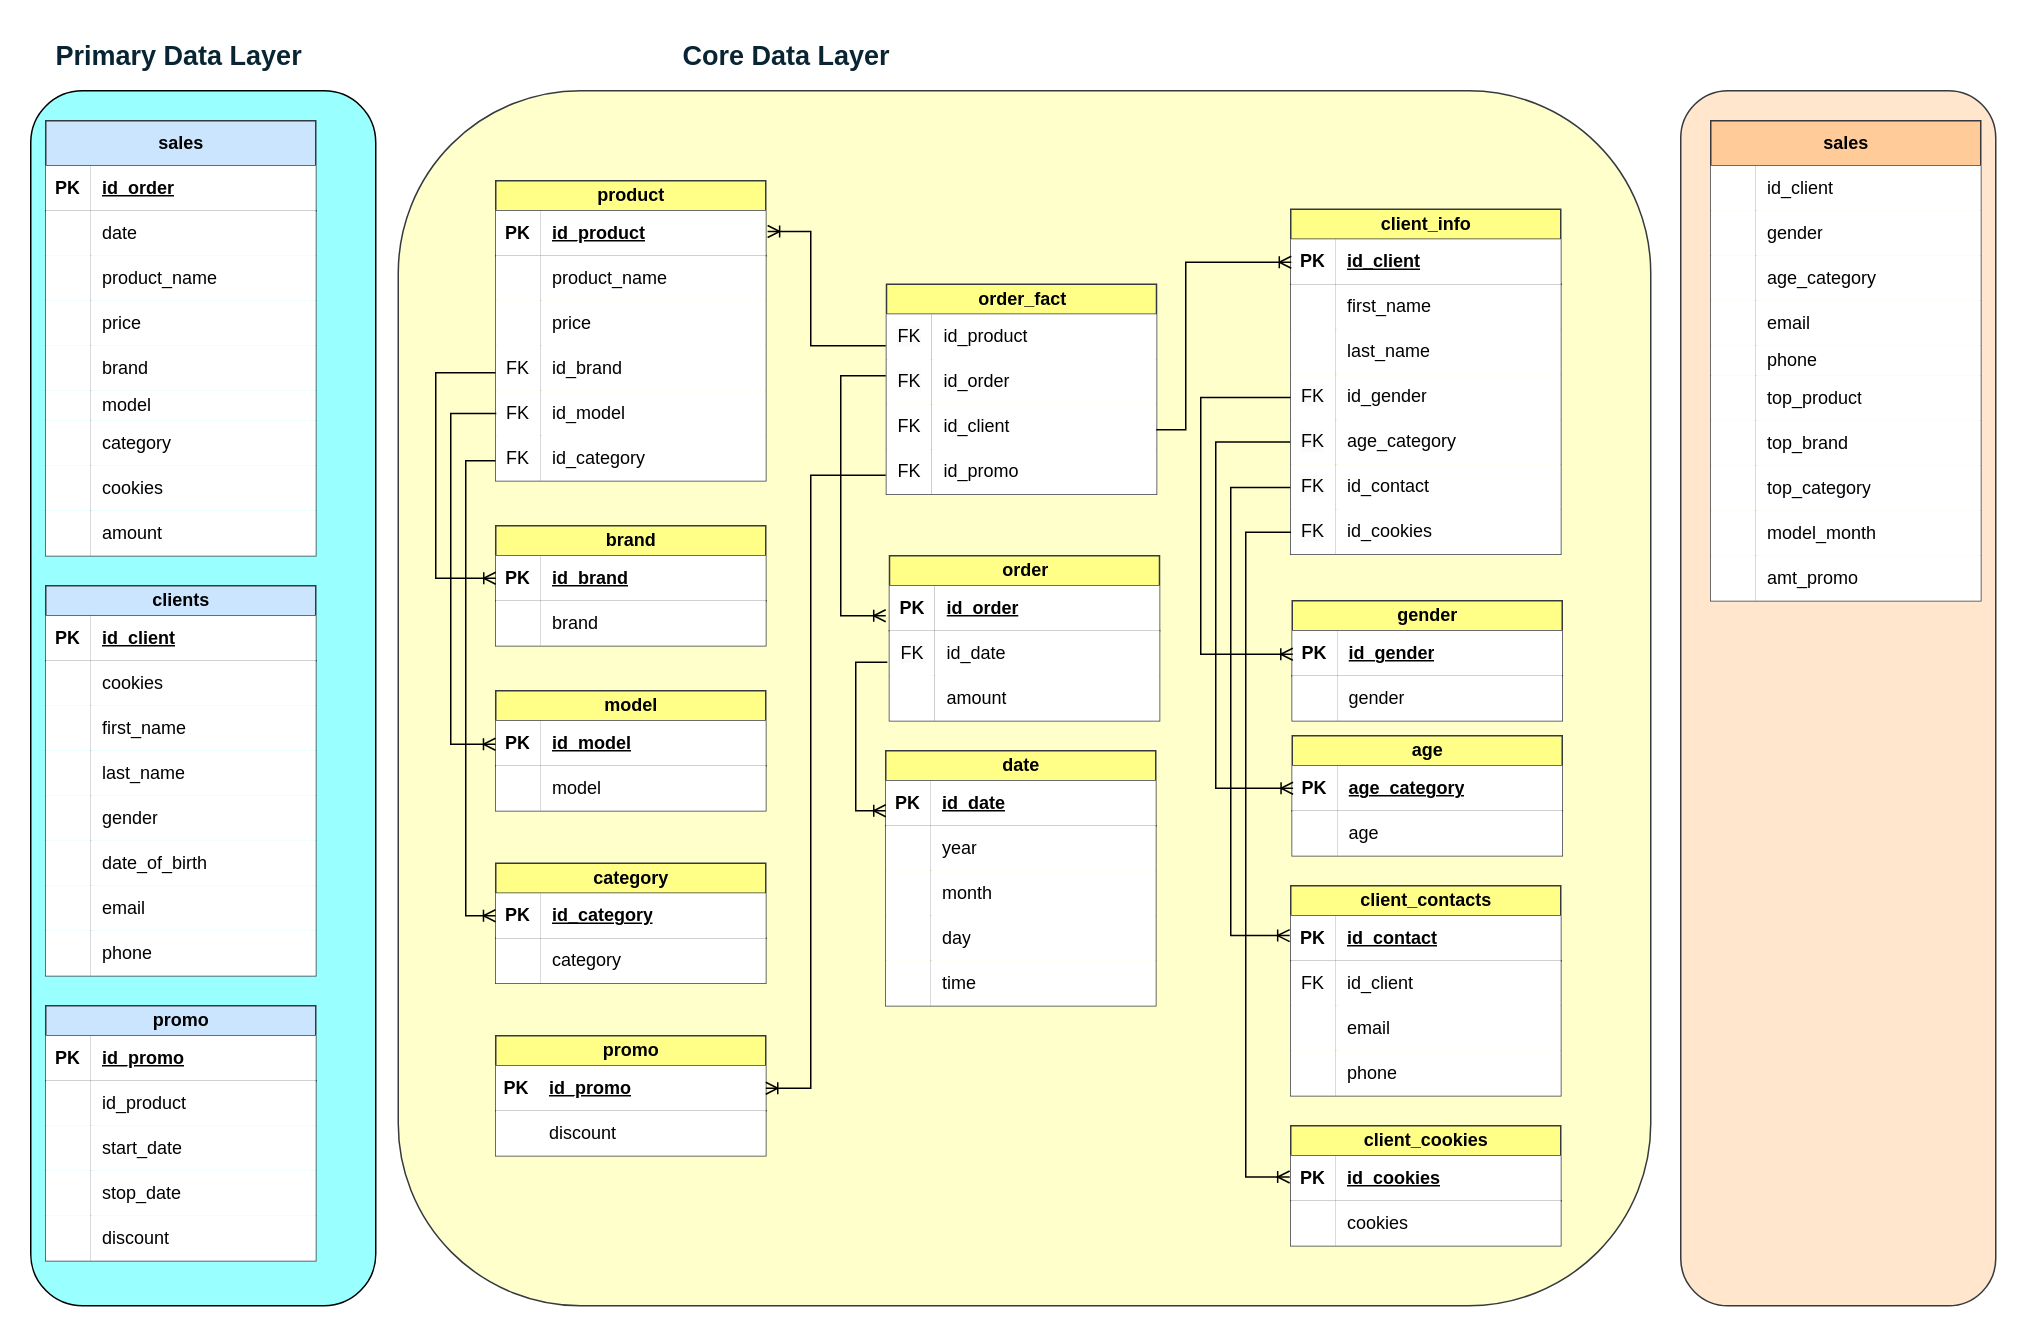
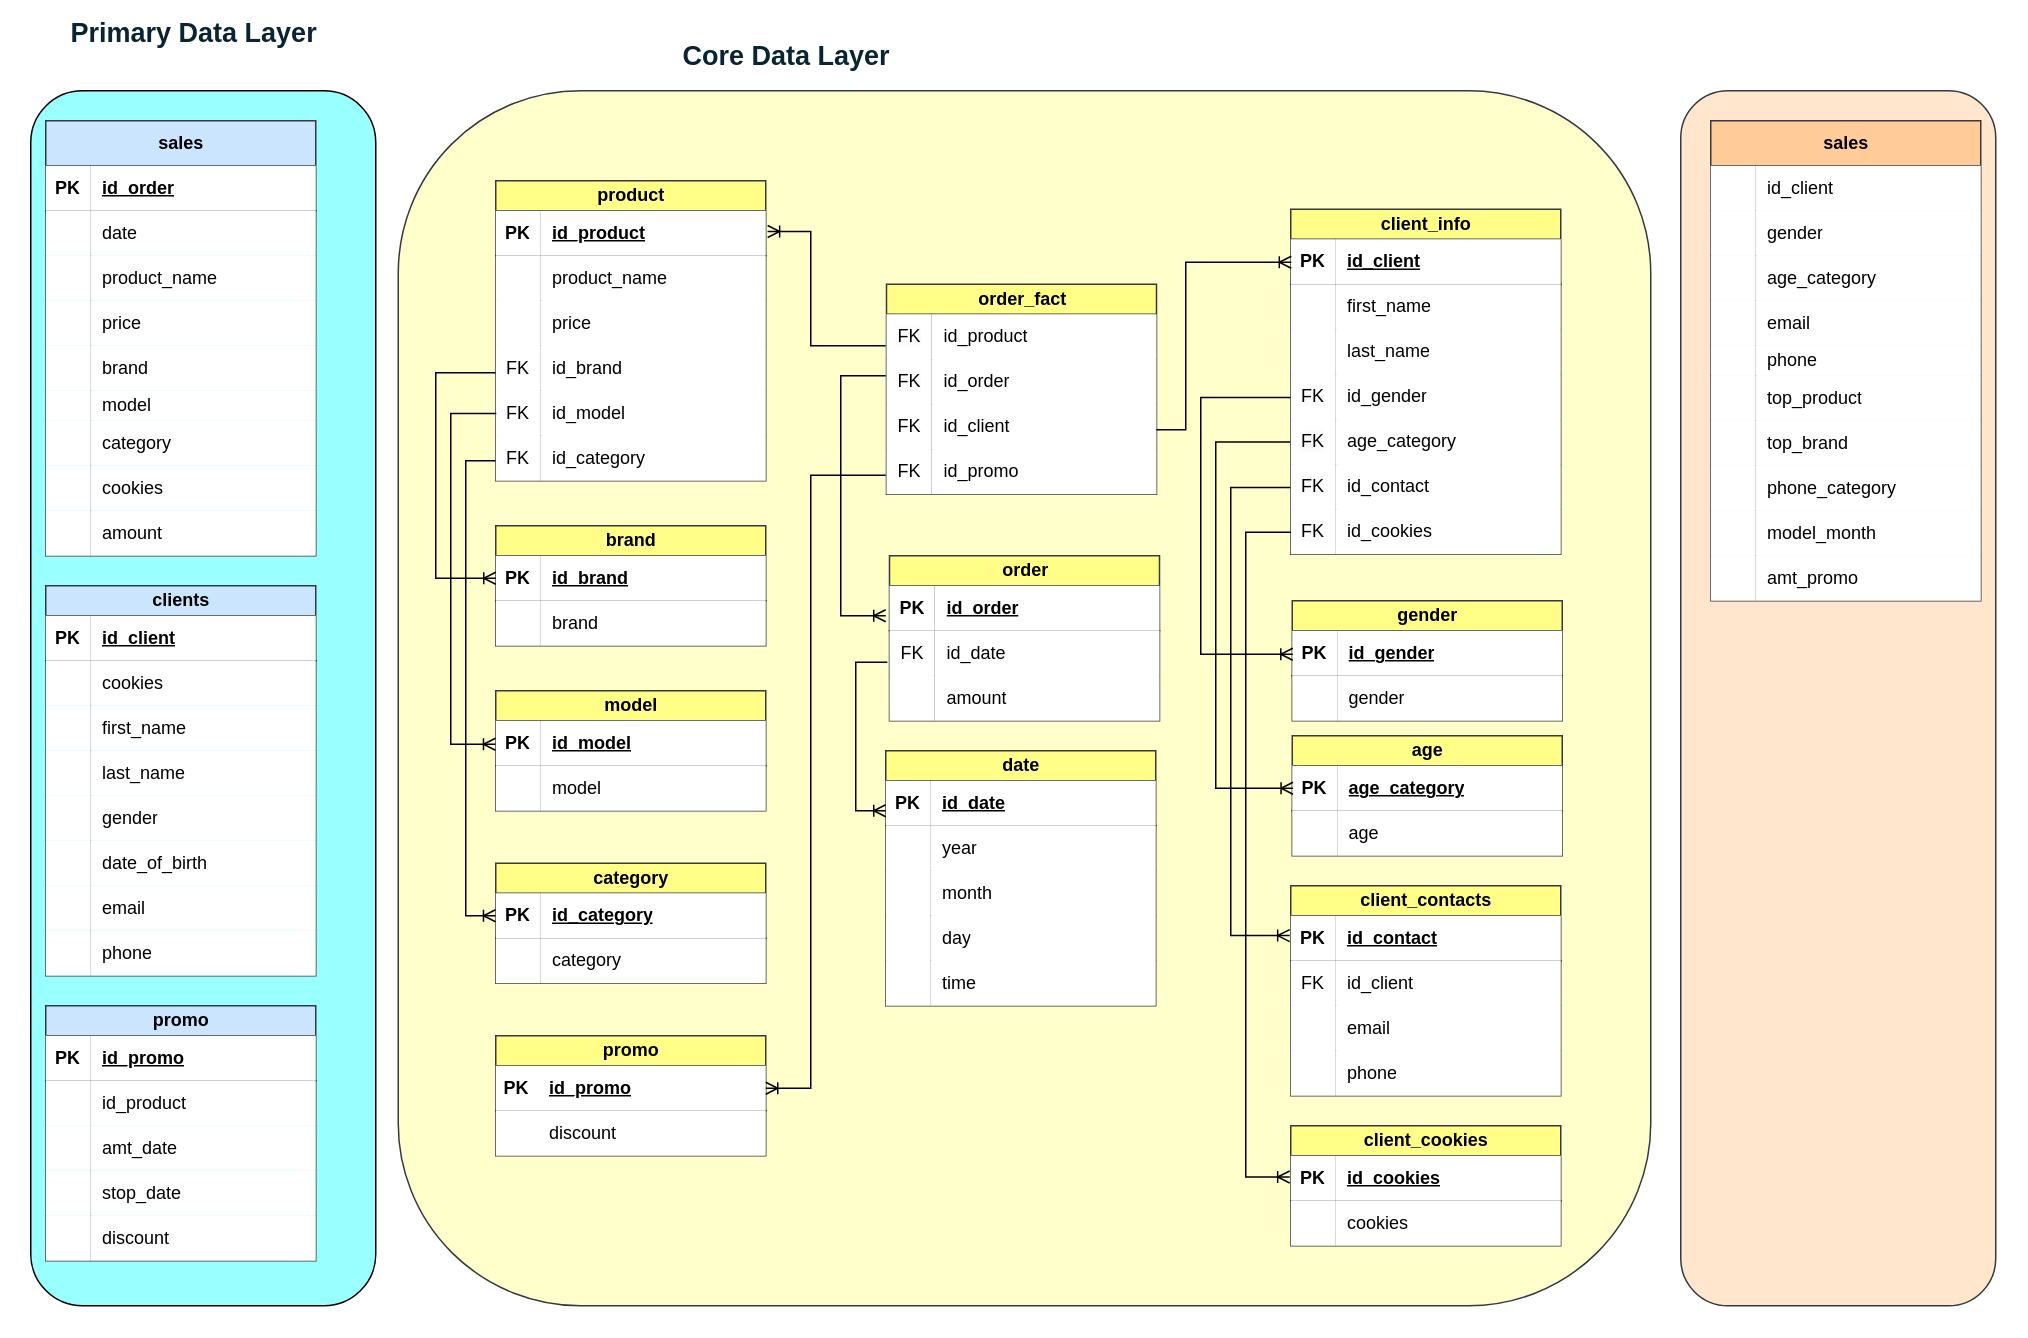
(203, 53) -> (218, 31)
(1828, 488) -> (1838, 488)
(153, 1148) -> (143, 1148)
